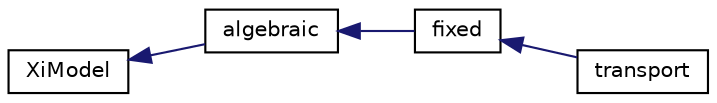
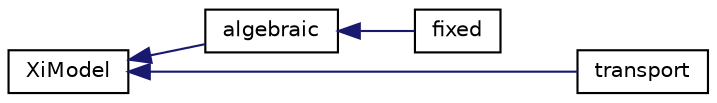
(550, 51) -> (364, 72)
